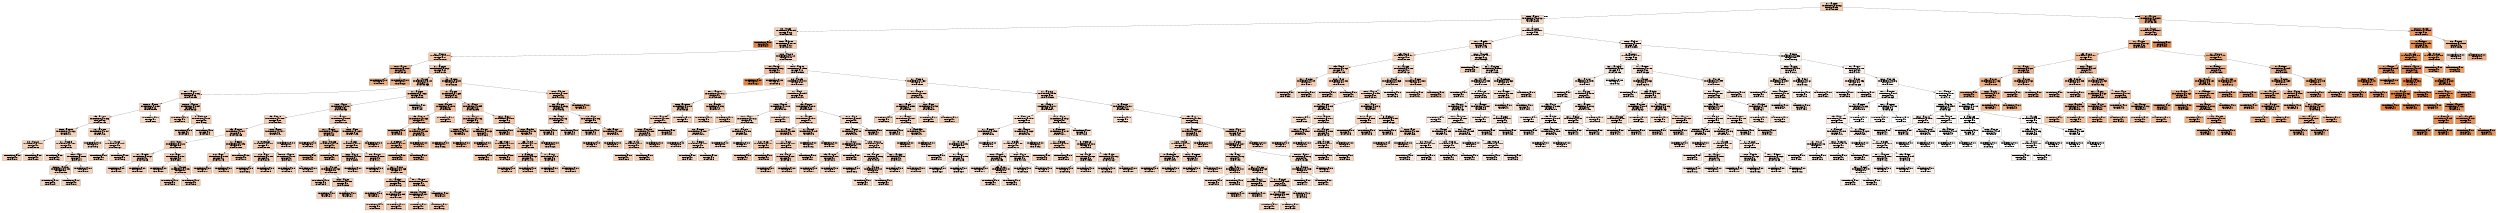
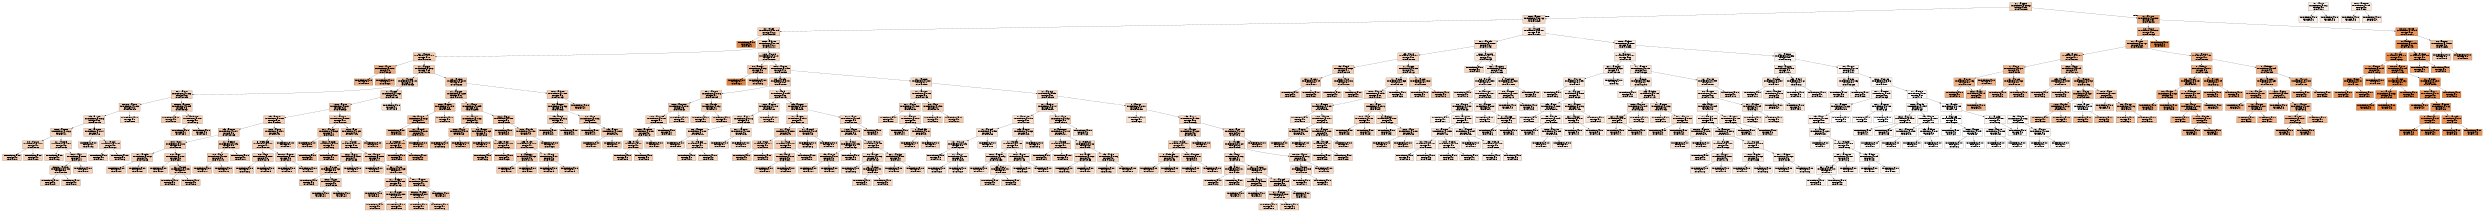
(1990, 101) -> (1982, 87)
(2097, 107) -> (2083, 107)
(2031, 125) -> (2006, 126)
(1837, 132) -> none
